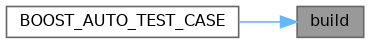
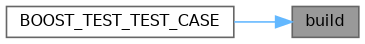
(123, 22) -> (120, 22)
